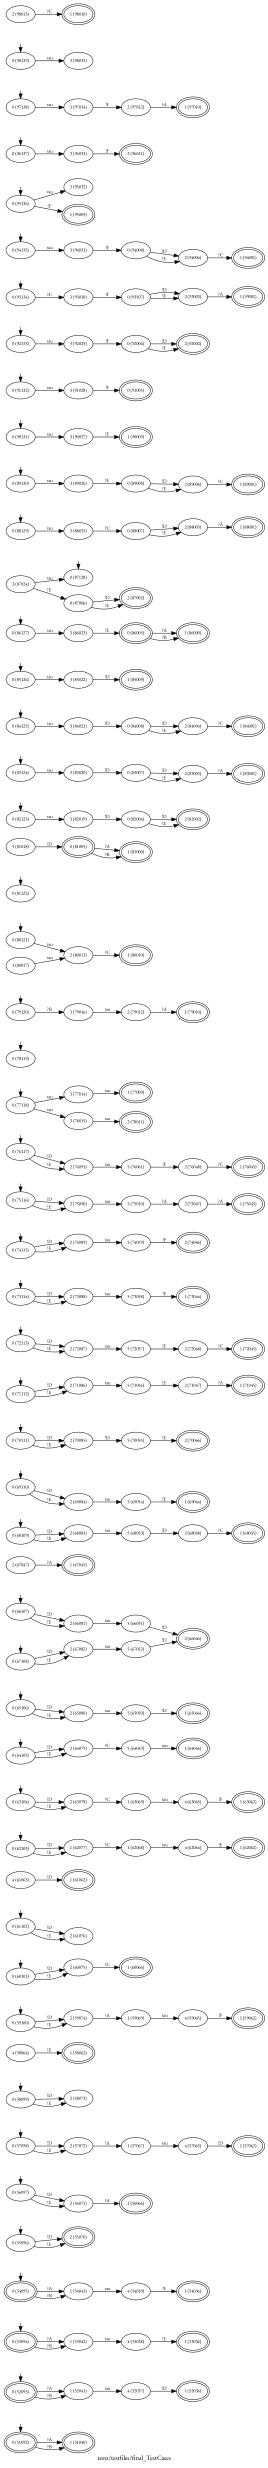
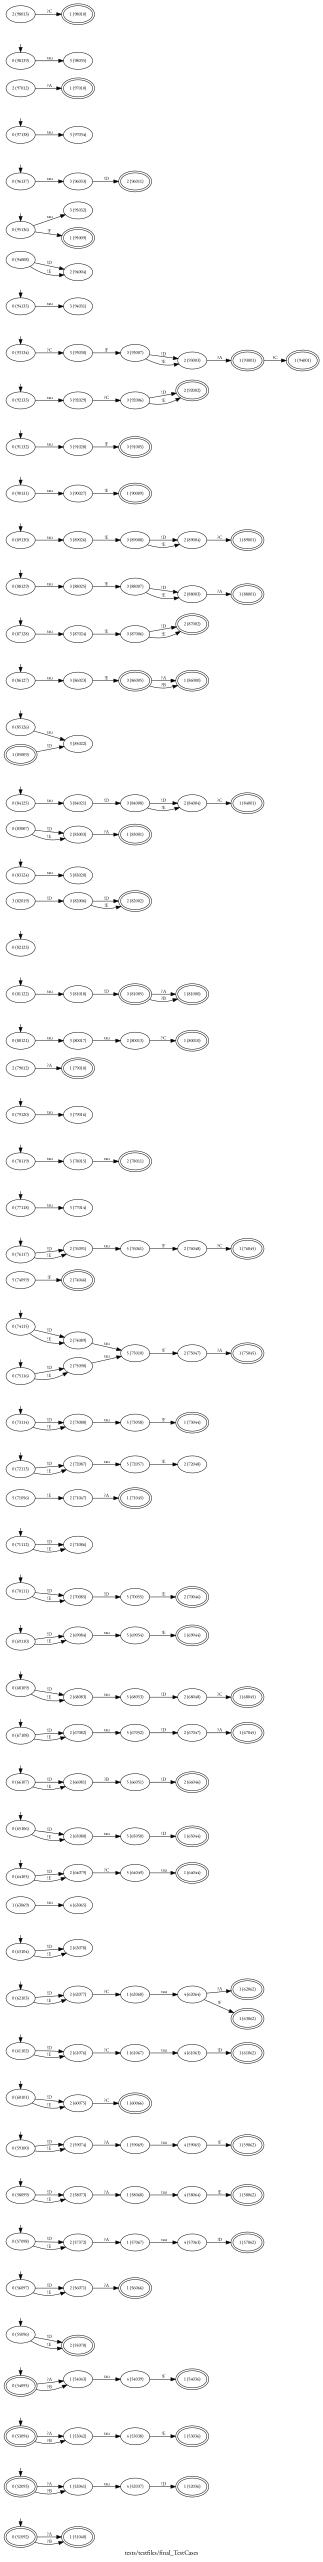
(105, 107) -> none
(107, 151) -> (107, 179)
(105, 250) -> none
(217, 258) -> (273, 361)
(136, 297) -> (135, 353)
(107, 341) -> (107, 398)
(107, 528) -> (107, 584)
(47, 581) -> (47, 634)
(104, 680) -> (48, 750)
(105, 773) -> none
(47, 819) -> none
(47, 947) -> (47, 1041)
none -> (47, 994)
(50, 1010) -> (50, 1112)
(105, 1012) -> none
(136, 1092) -> none
(47, 1113) -> (47, 1161)
(164, 1202) -> (164, 1351)
(105, 1243) -> (104, 1346)
(248, 1349) -> none
(105, 1386) -> none
(107, 1621) -> (107, 1780)
(161, 1645) -> (161, 1733)
(105, 1802) -> none
(217, 1802) -> (217, 2005)
(221, 1845) -> (220, 1989)
(78, 1848) -> (78, 1995)
none -> (135, 2053)
(78, 2146) -> (78, 2242)
none -> (135, 2195)
